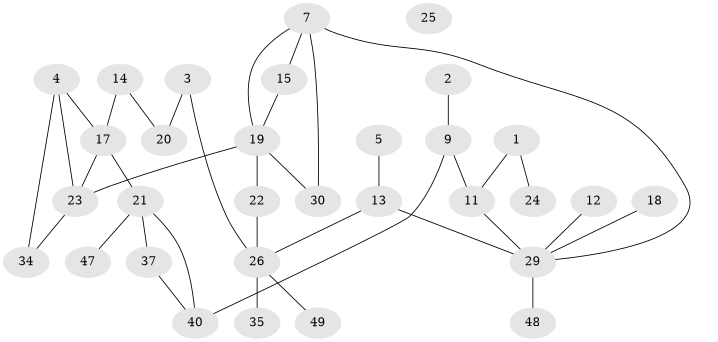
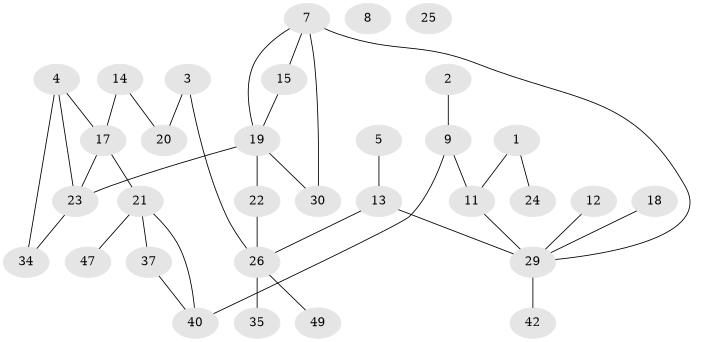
none -> (368, 19)
(533, 323) -> (533, 323)
